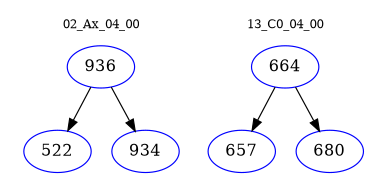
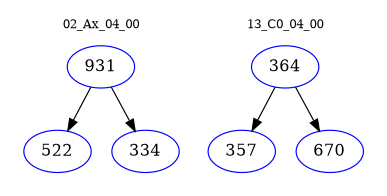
(101, 67) -> (101, 67)
(285, 67) -> (285, 67)
(146, 151) -> (146, 151)
(242, 151) -> (242, 151)
(330, 151) -> (330, 151)
